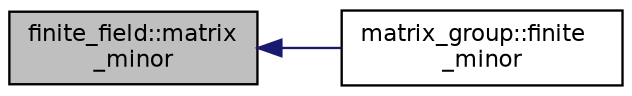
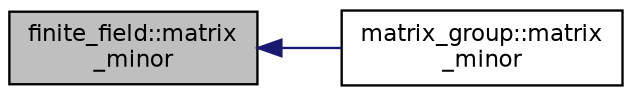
(482, 48) -> (482, 48)
